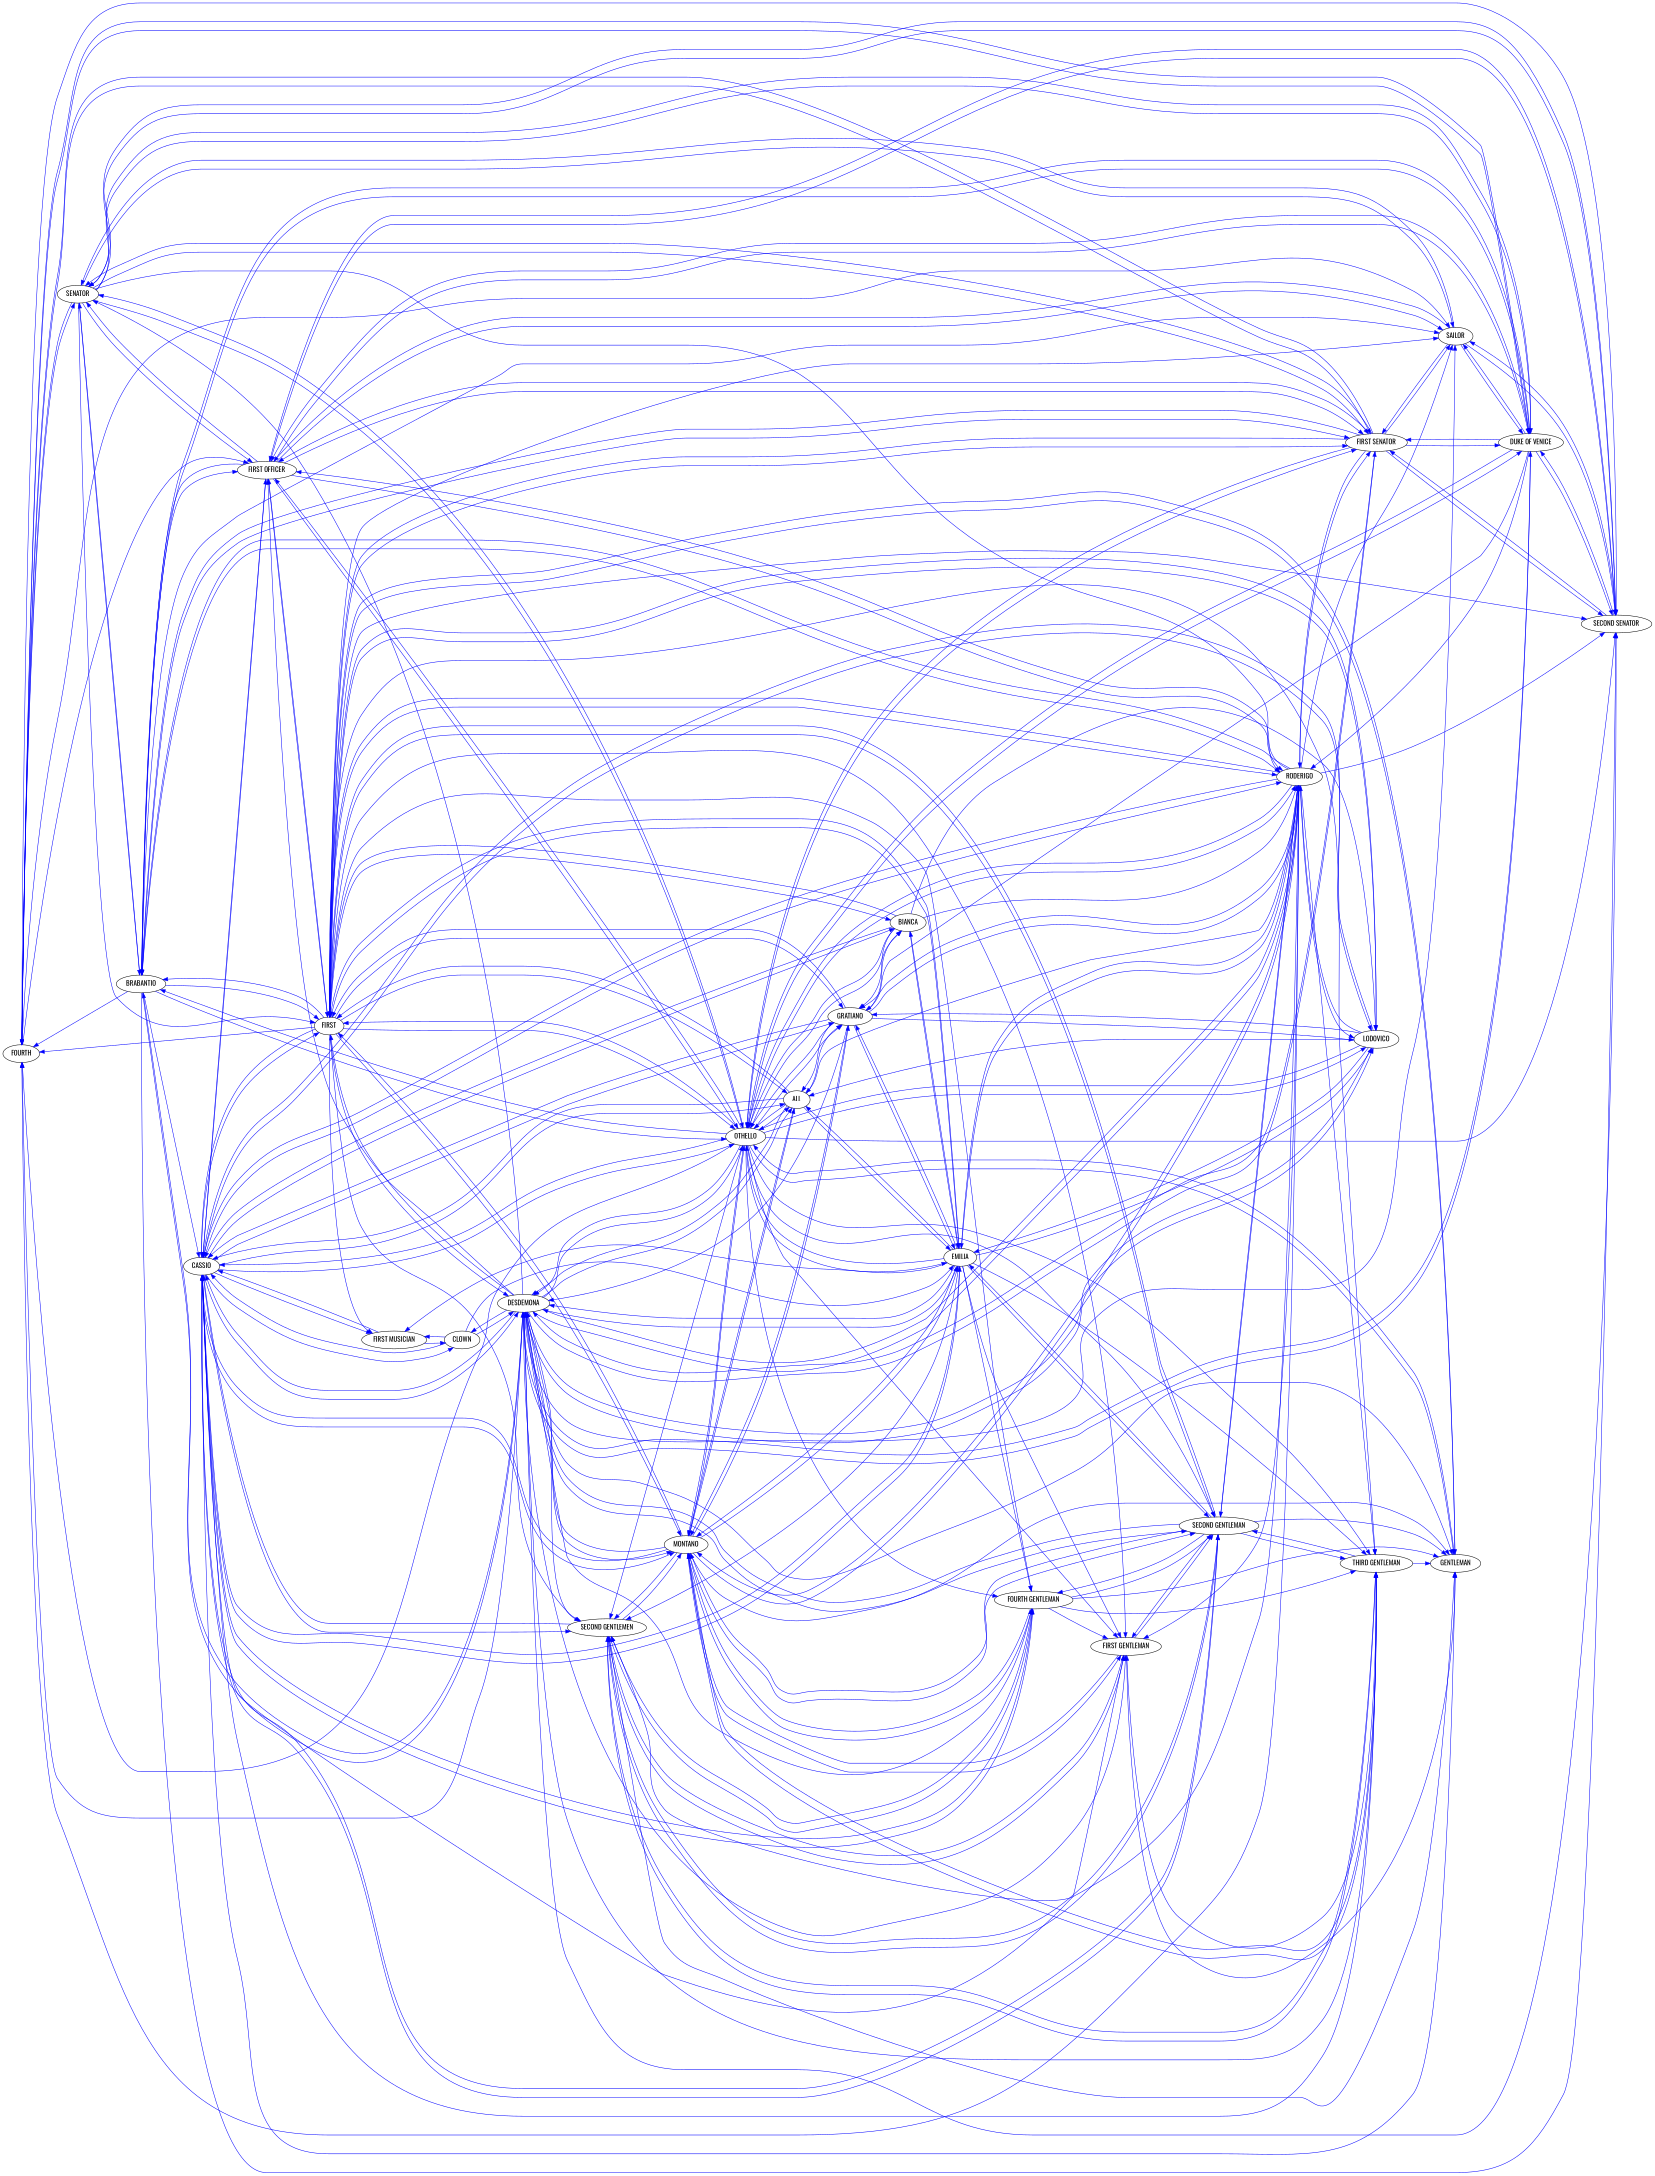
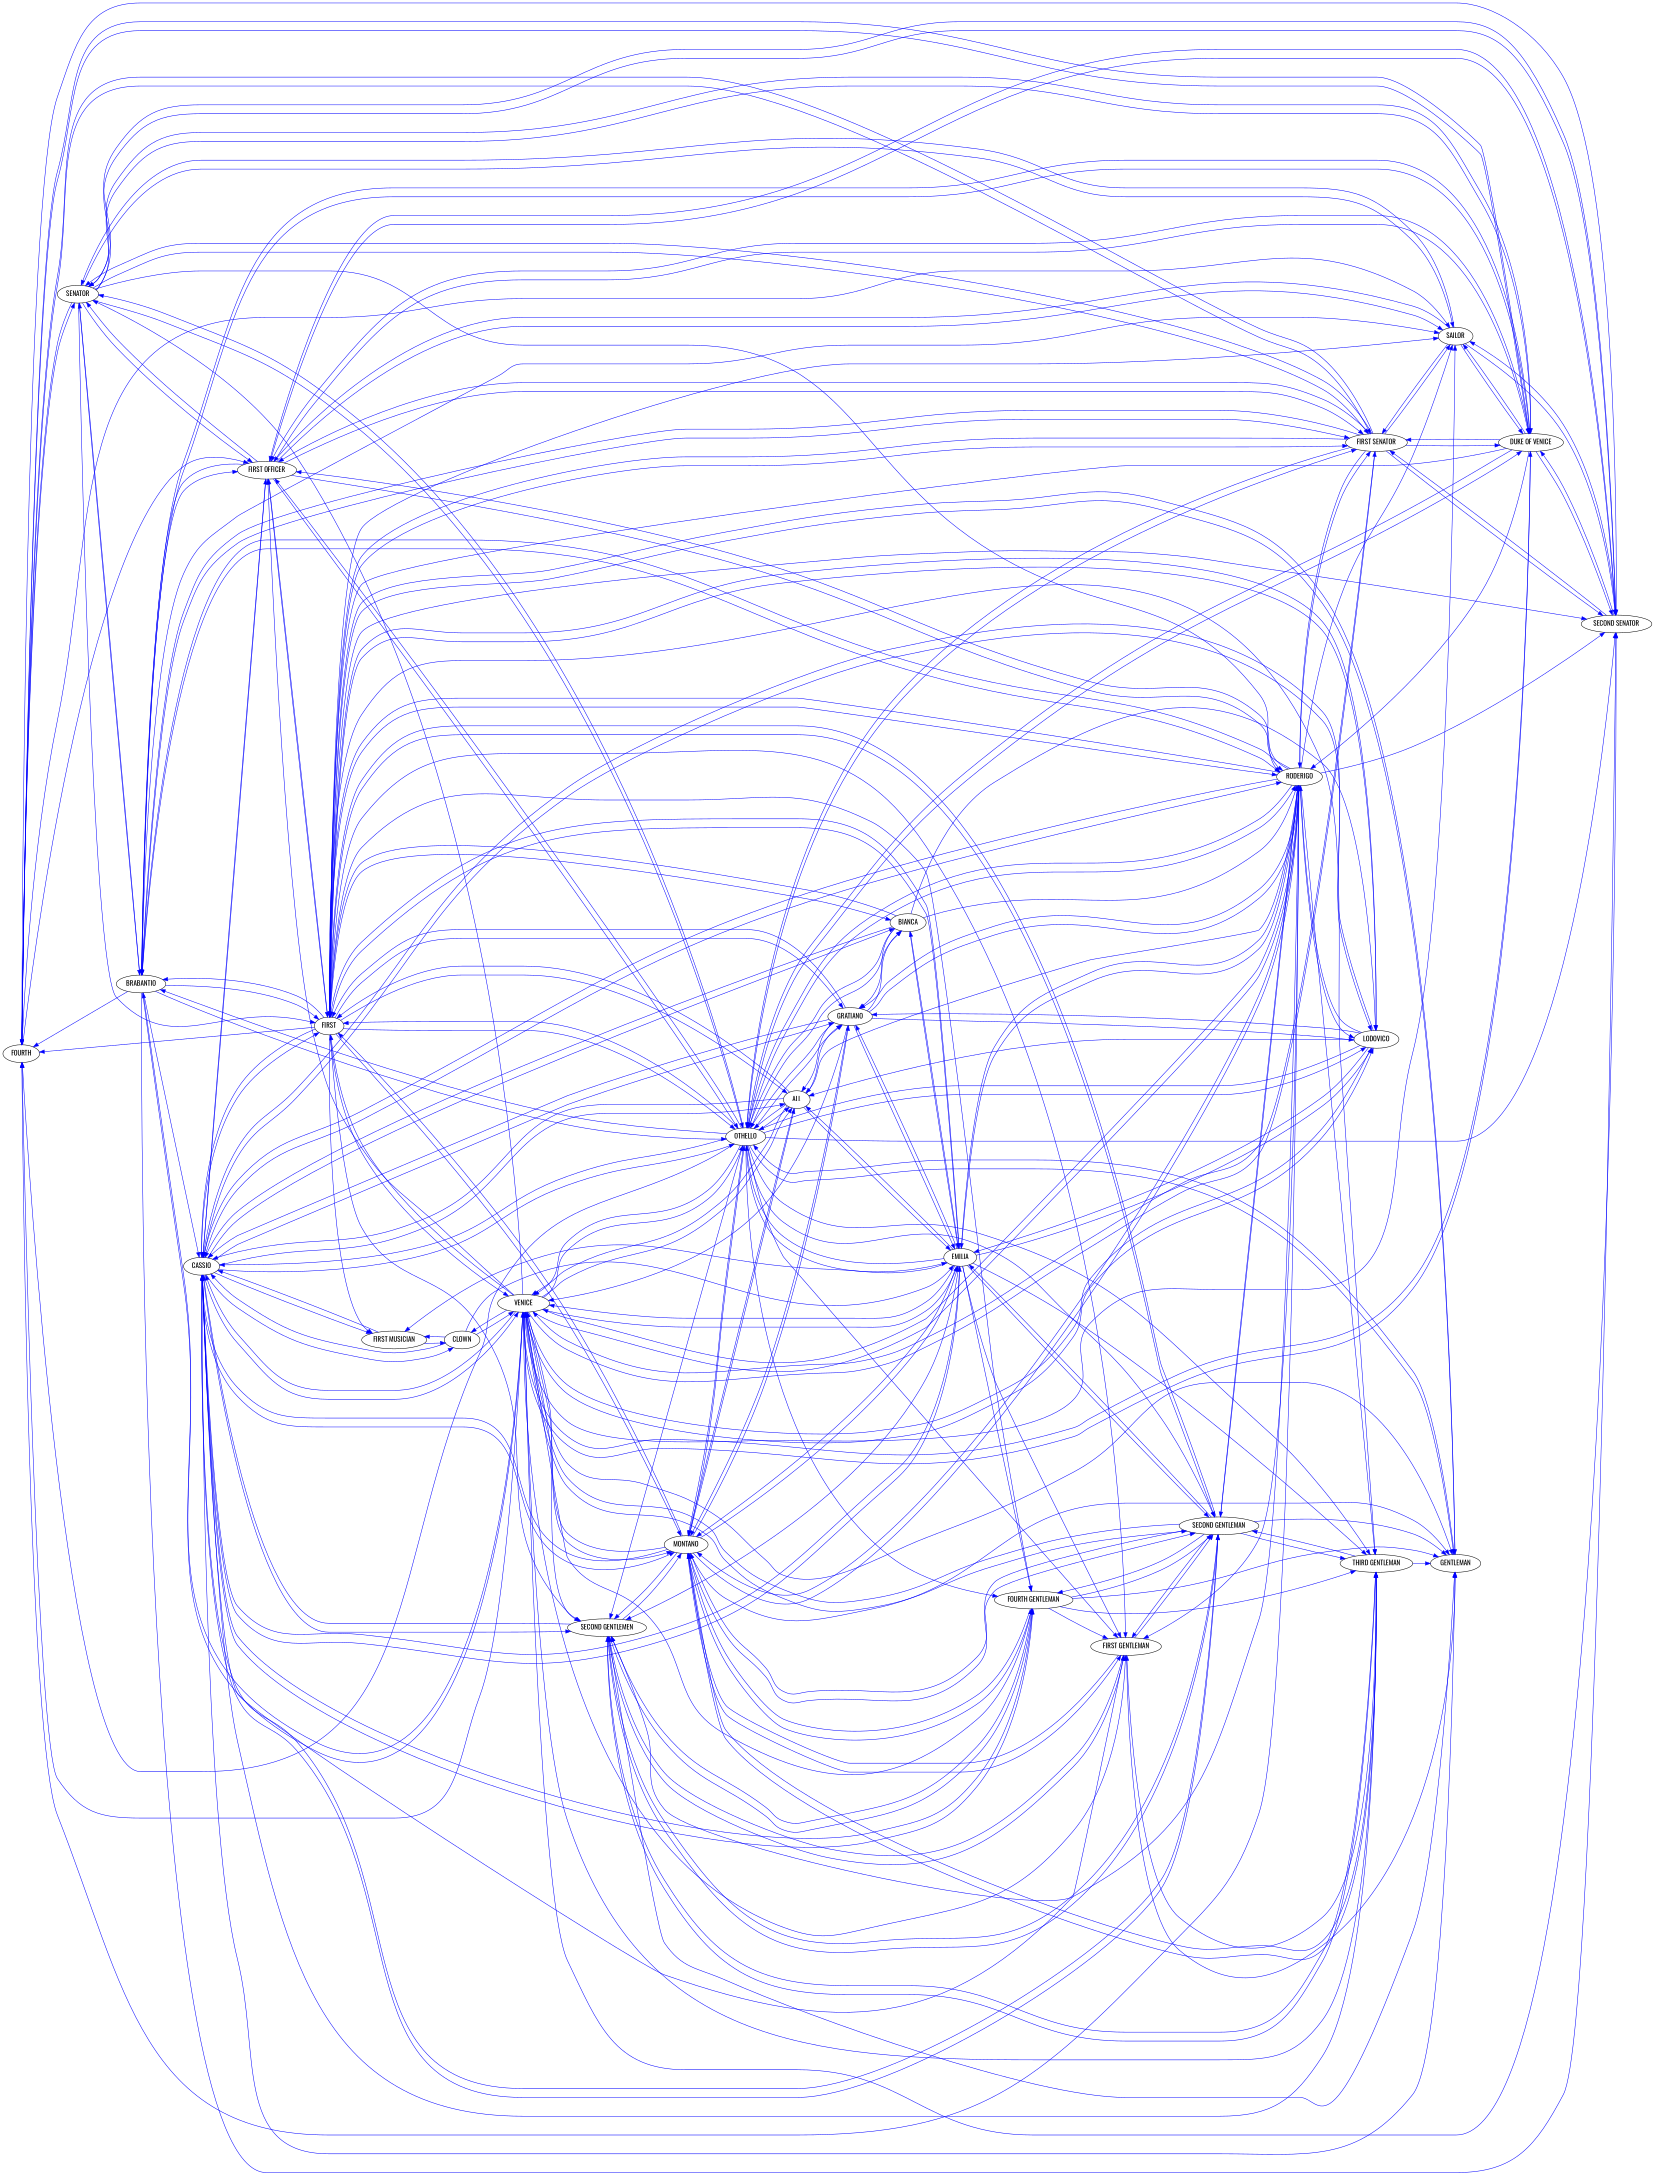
(1230, 728) -> (718, 516)
(524, 1303) -> (524, 1303)
